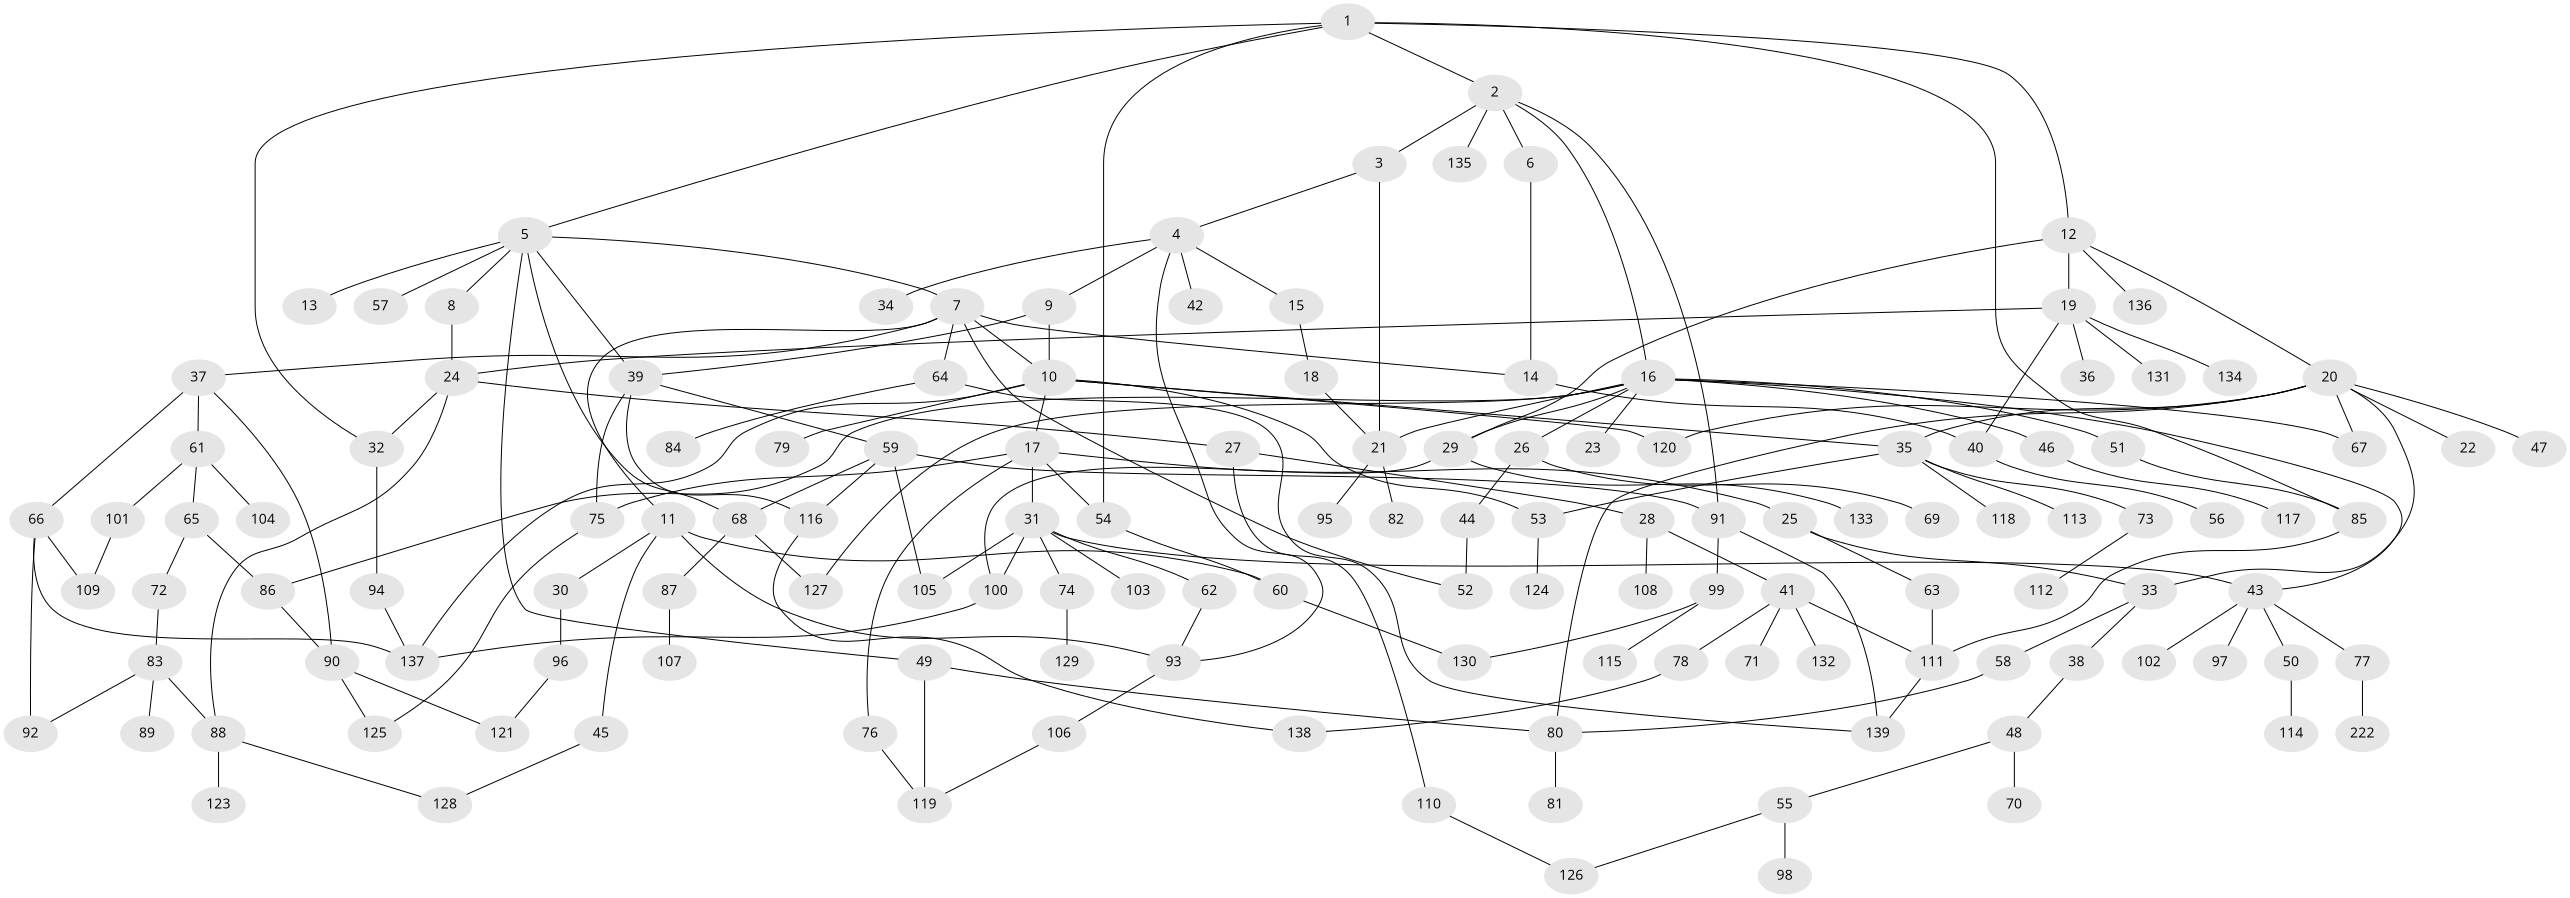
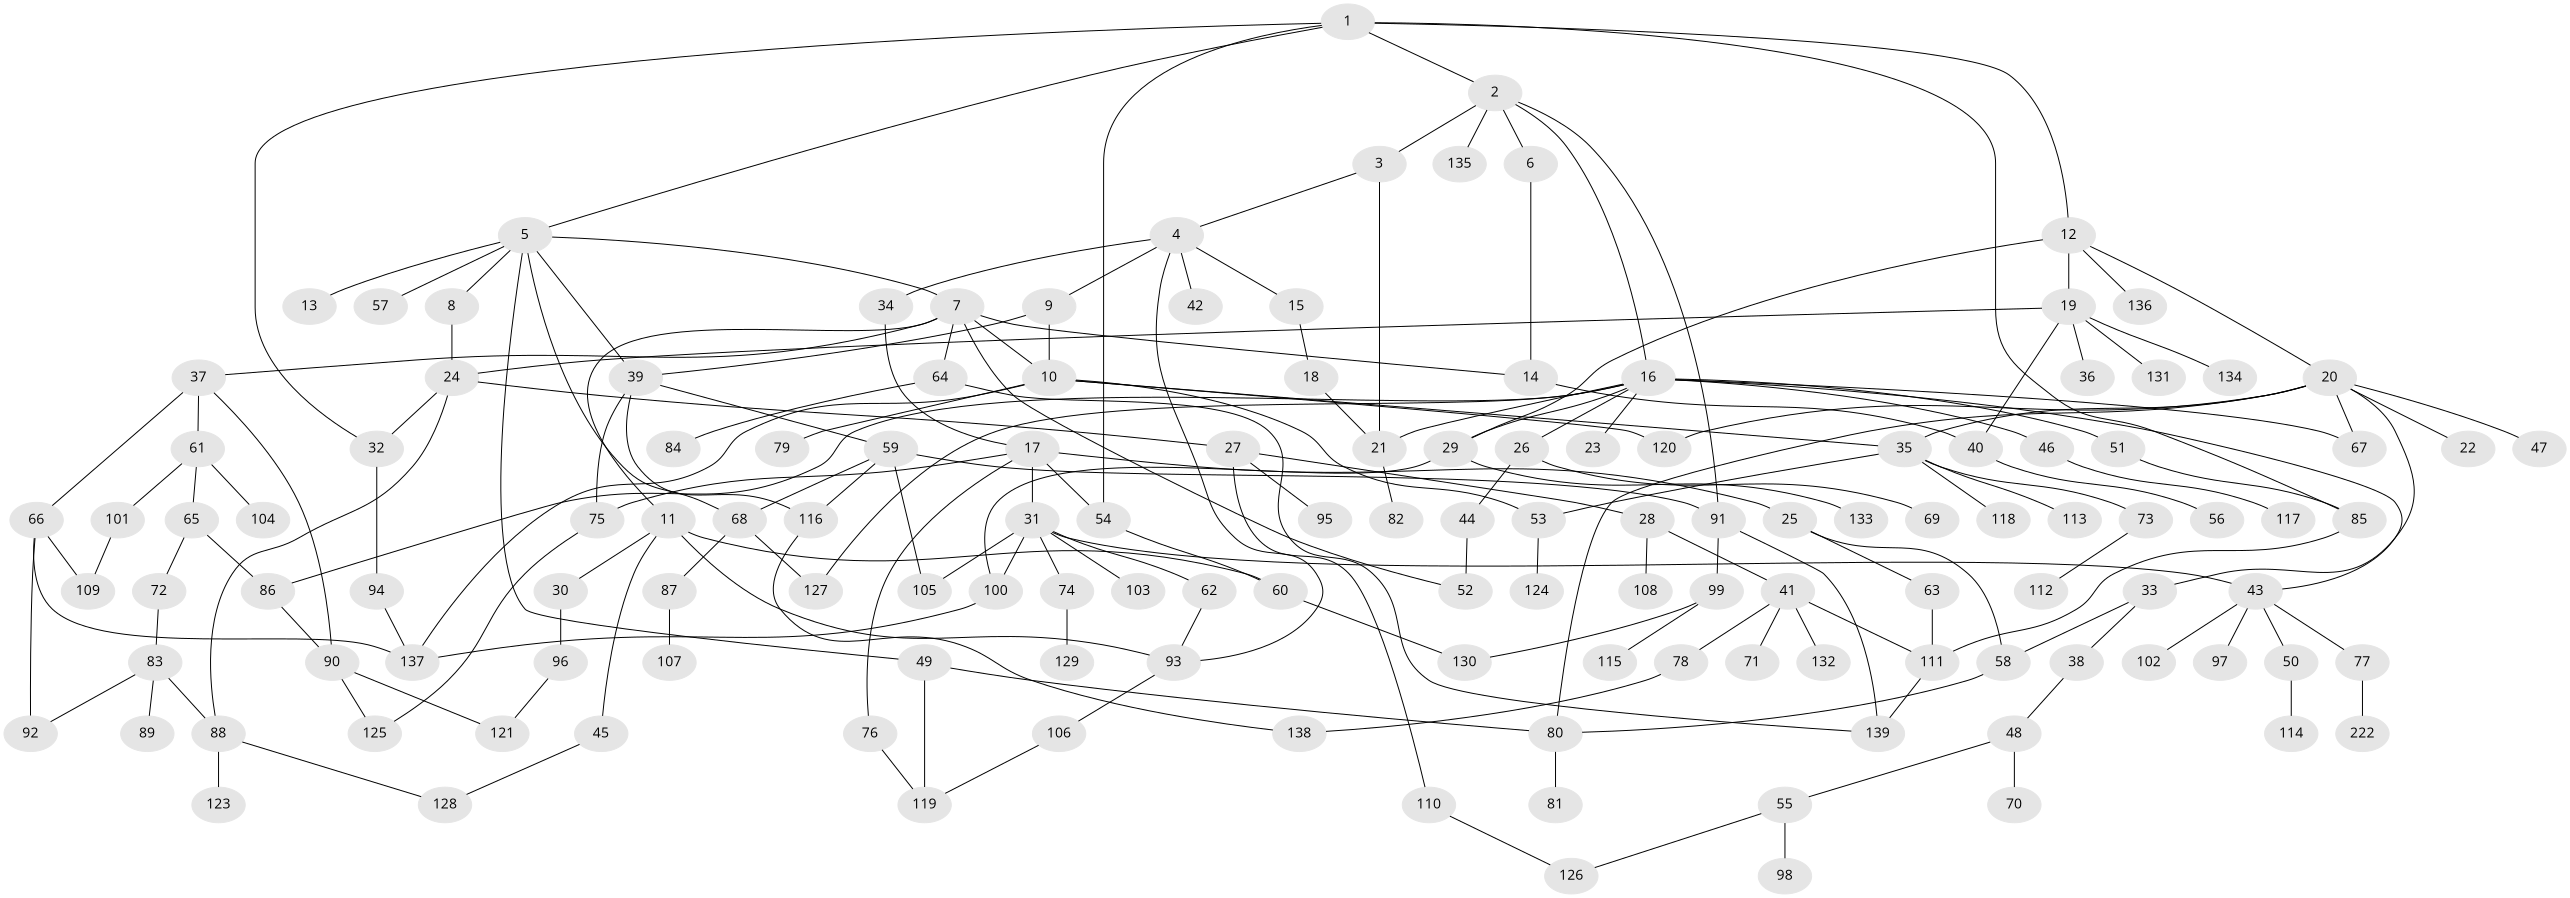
(1042, 407) -> (905, 396)
(1352, 485) -> (1286, 490)
(1911, 556) -> (1931, 552)
